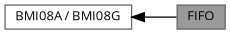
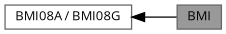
(201, 17) -> (199, 17)
